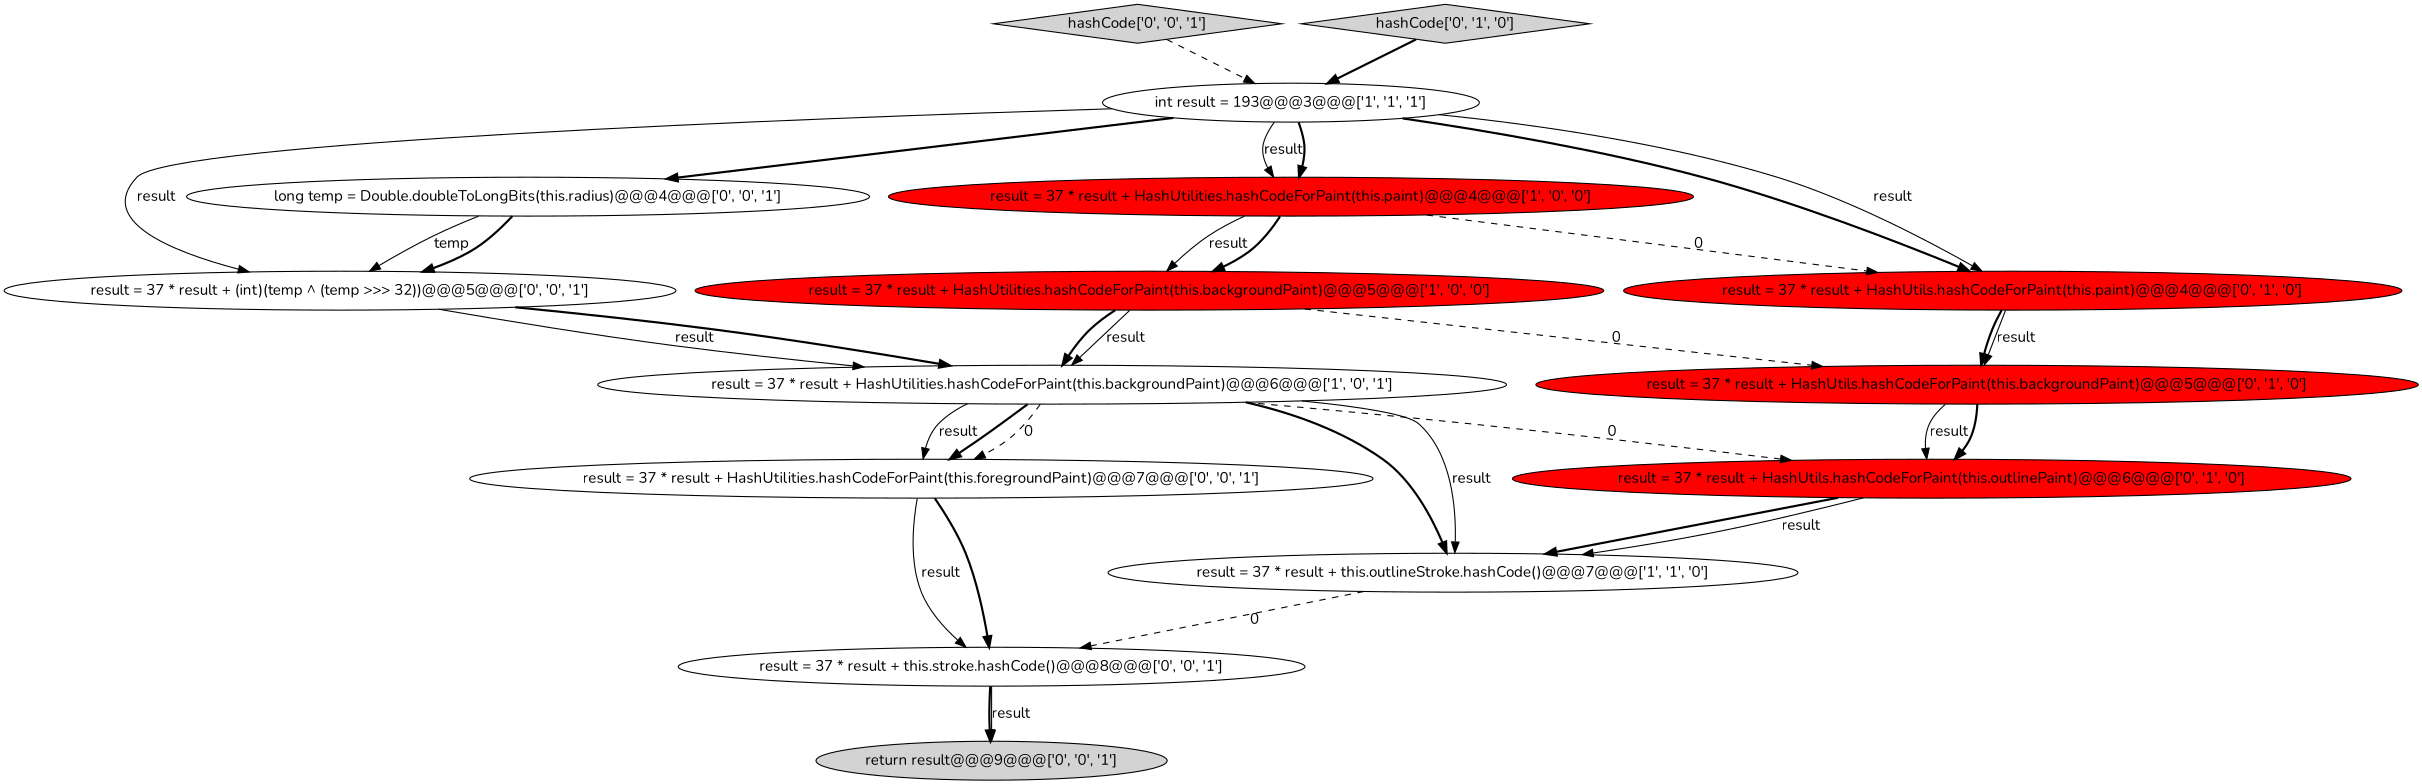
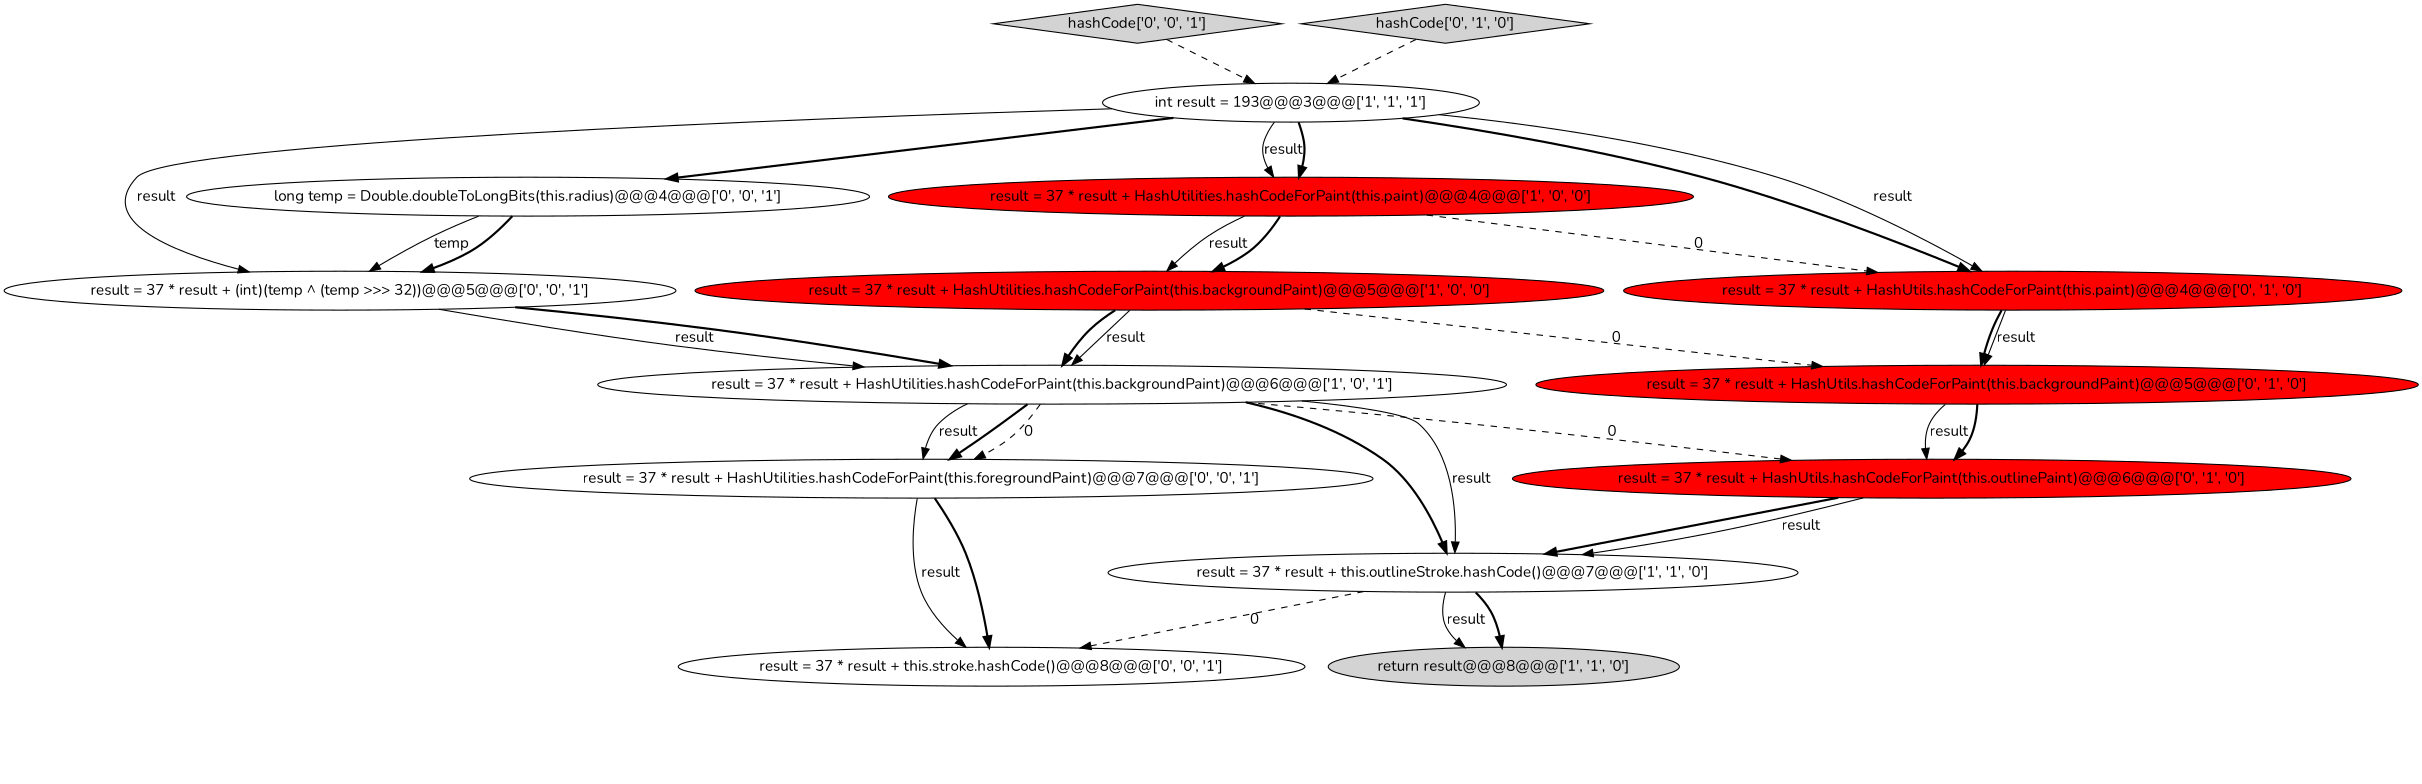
(1377, 59) -> (1377, 59)
none -> (1504, 667)
(992, 761) -> none
